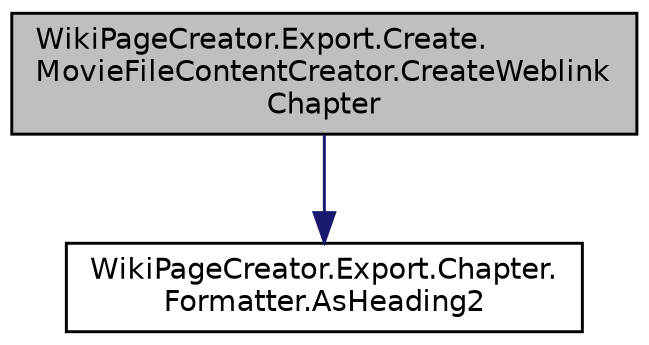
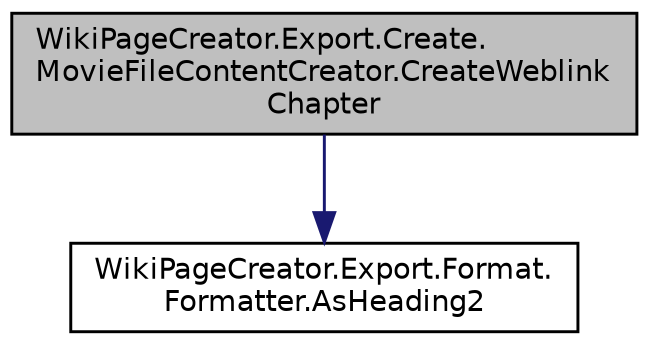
(324, 287) -> (324, 287)
